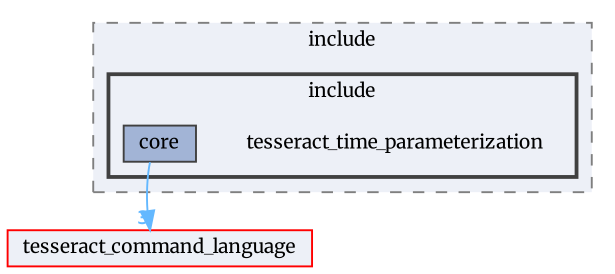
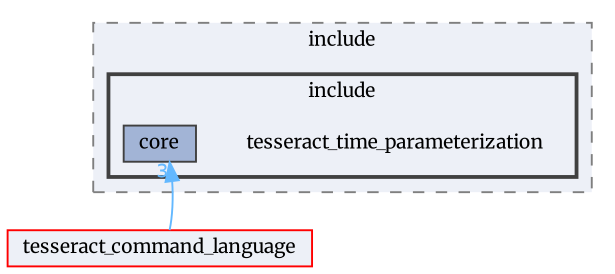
(147, 186) -> (172, 206)
